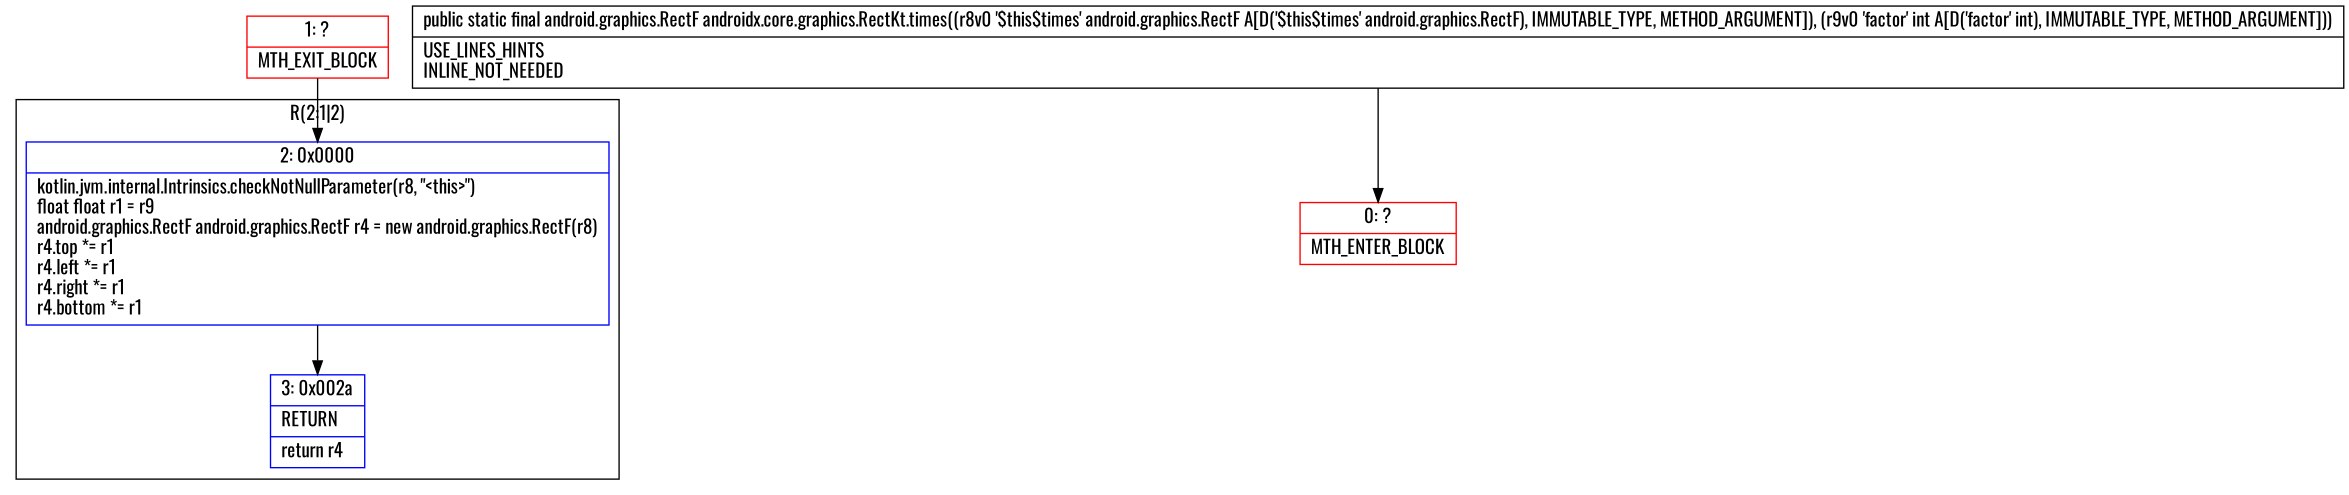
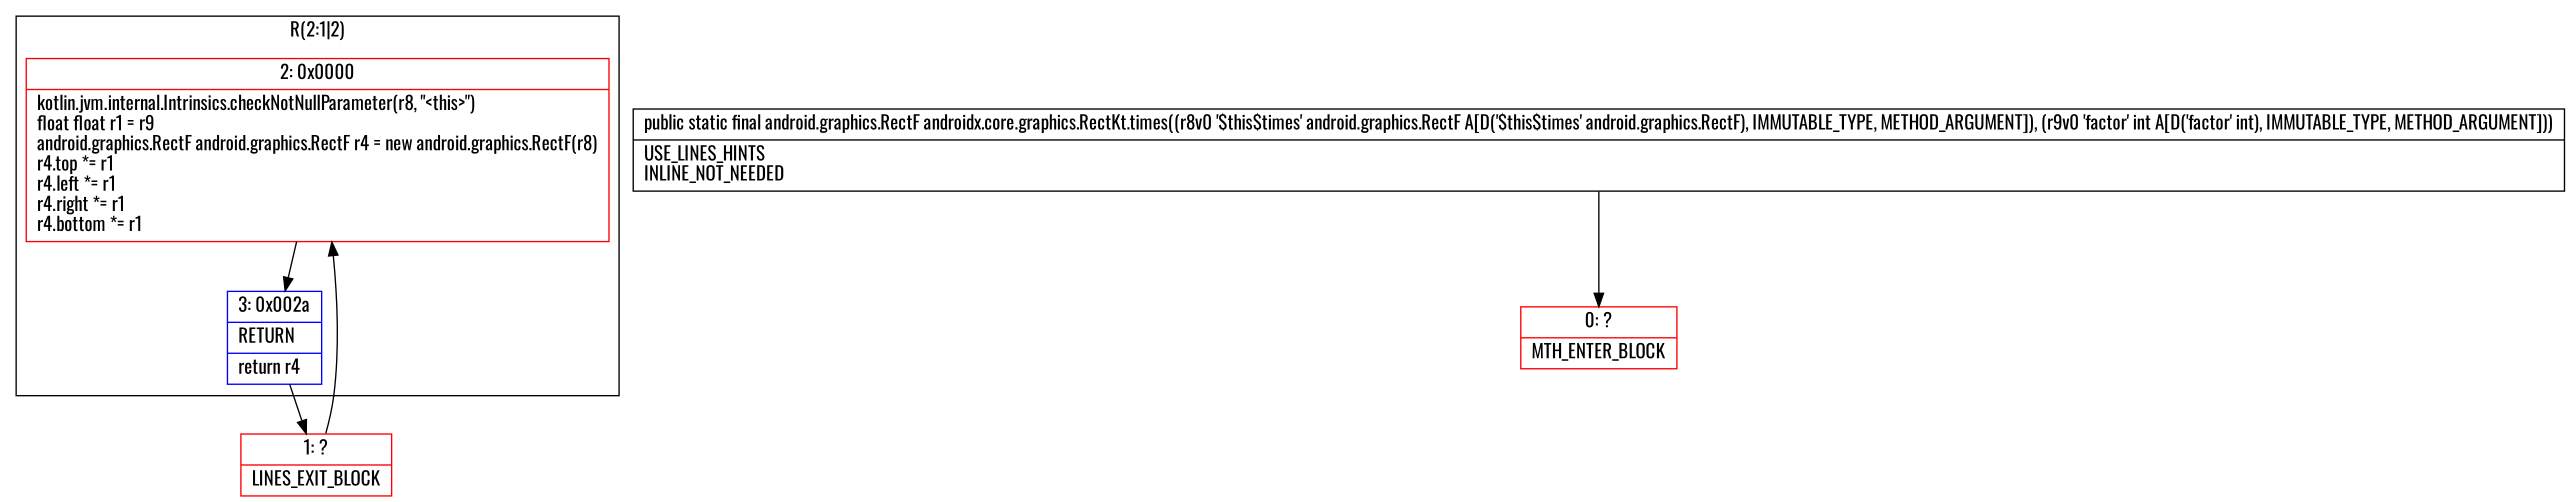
(318, 62) -> (316, 480)
(318, 234) -> (318, 150)
none -> (296, 404)
